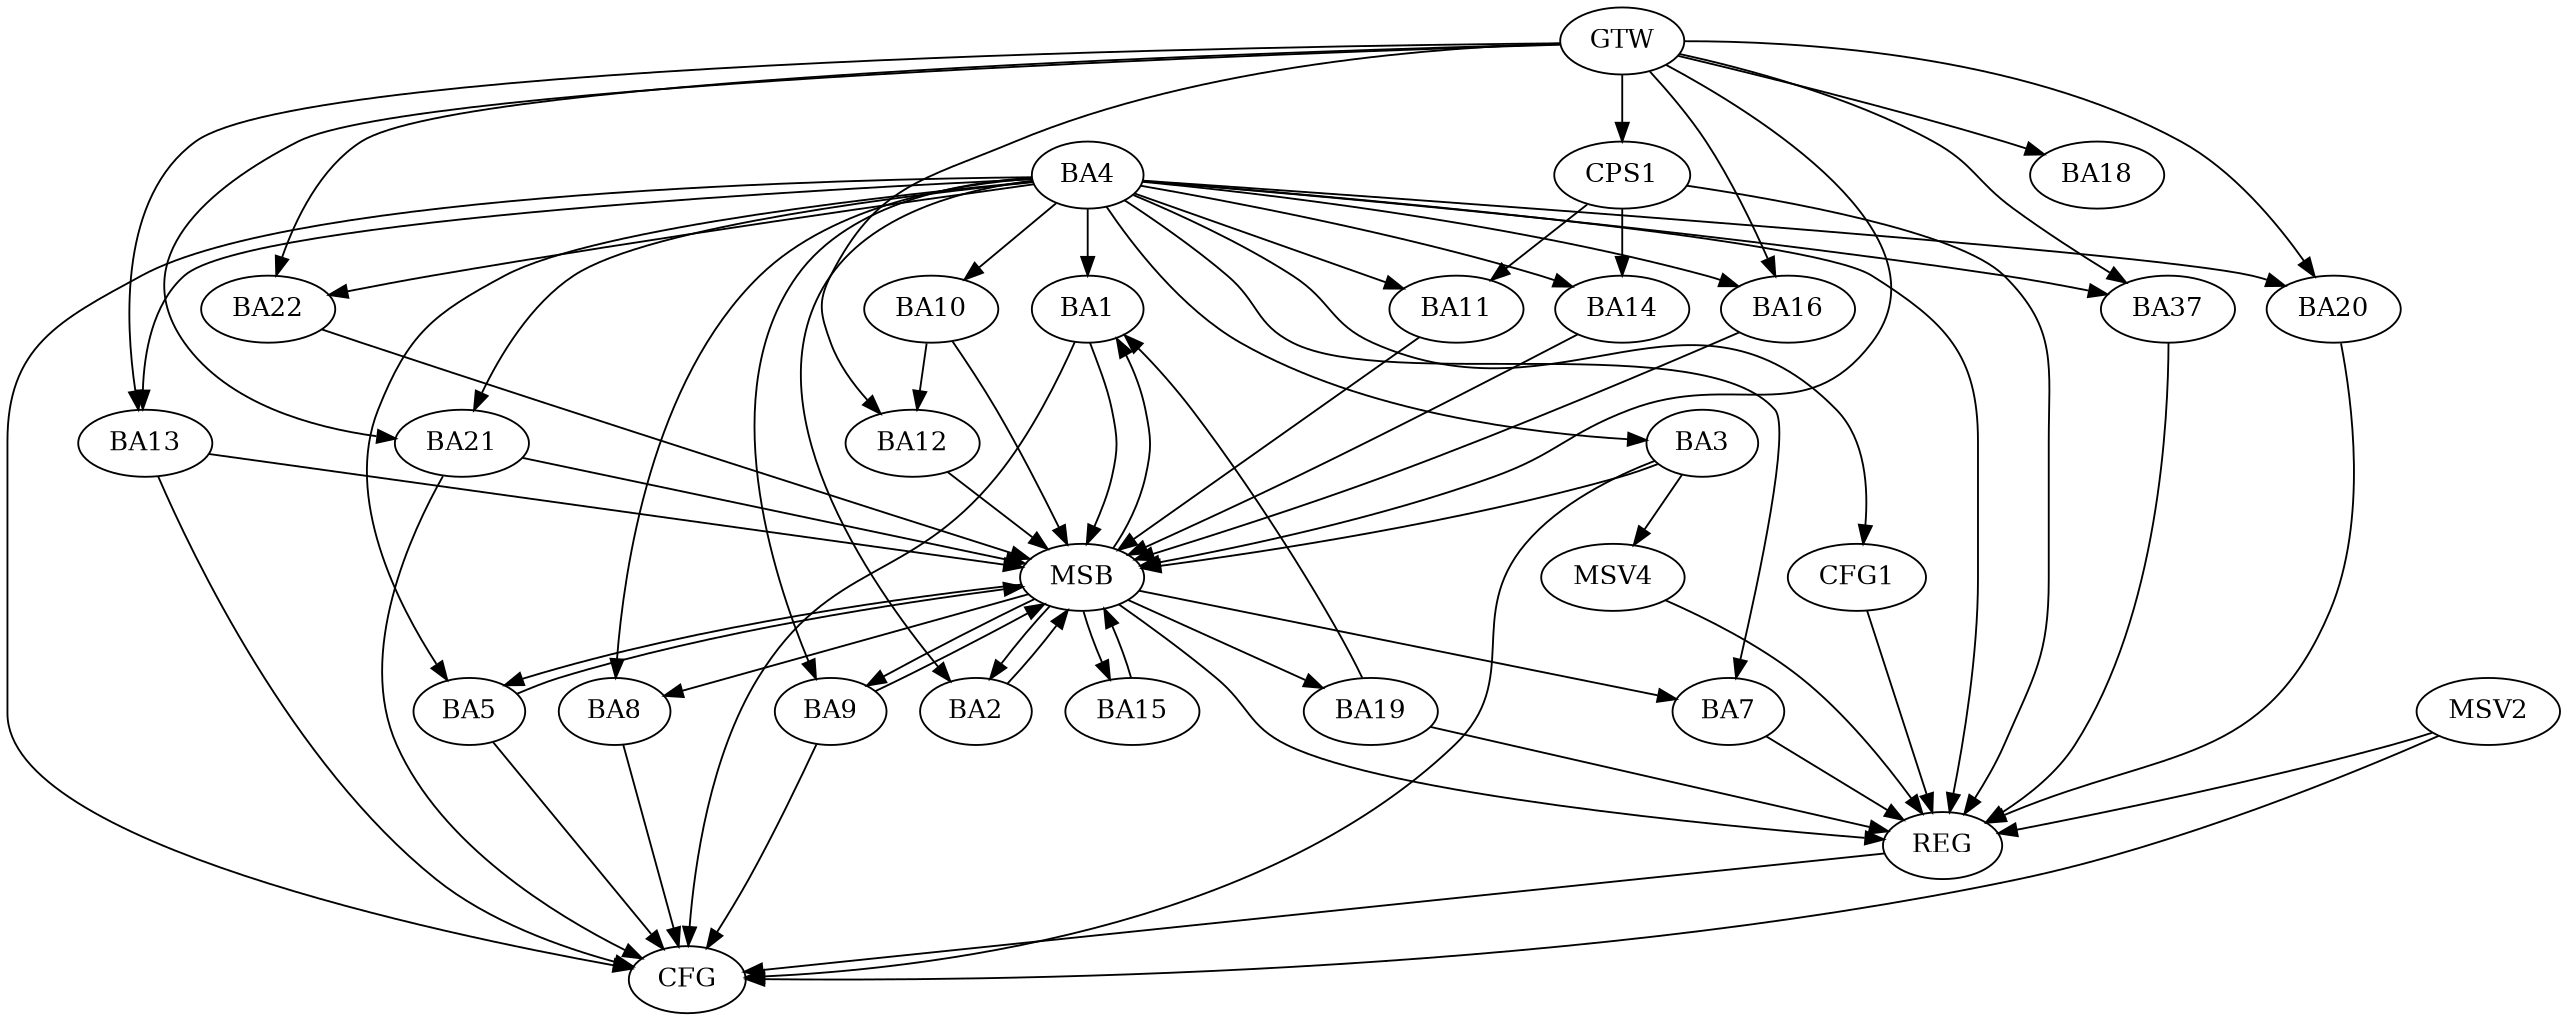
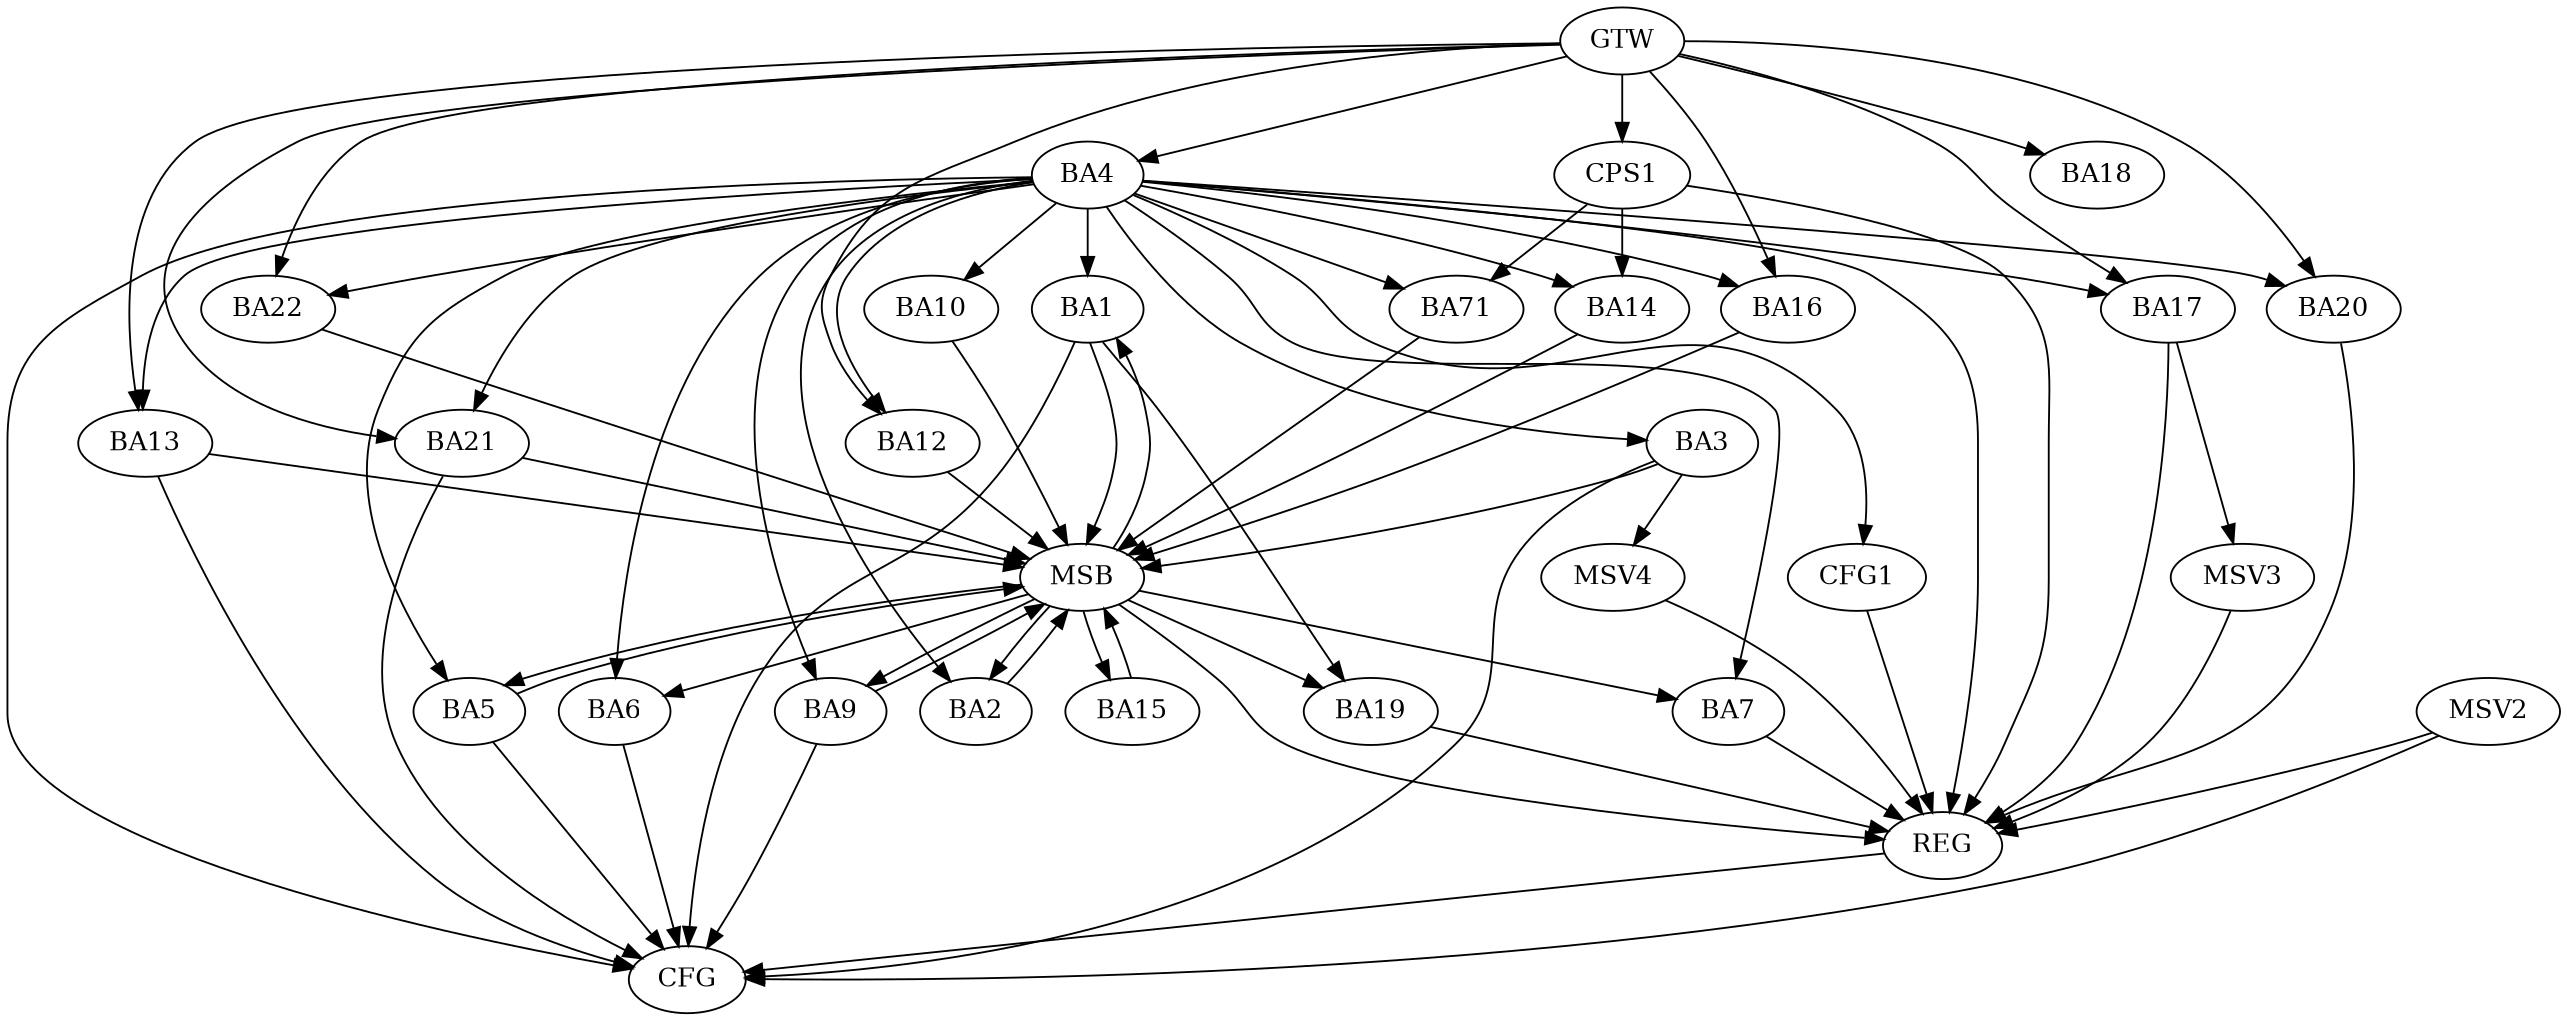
(1456, 309) -> (1456, 309)
(2168, 309) -> (2168, 309)
(923, 367) -> (862, 258)
(1703, 395) -> (1362, 106)
(1244, 481) -> (1200, 467)
none -> (2242, 577)
(615, 711) -> (615, 711)
